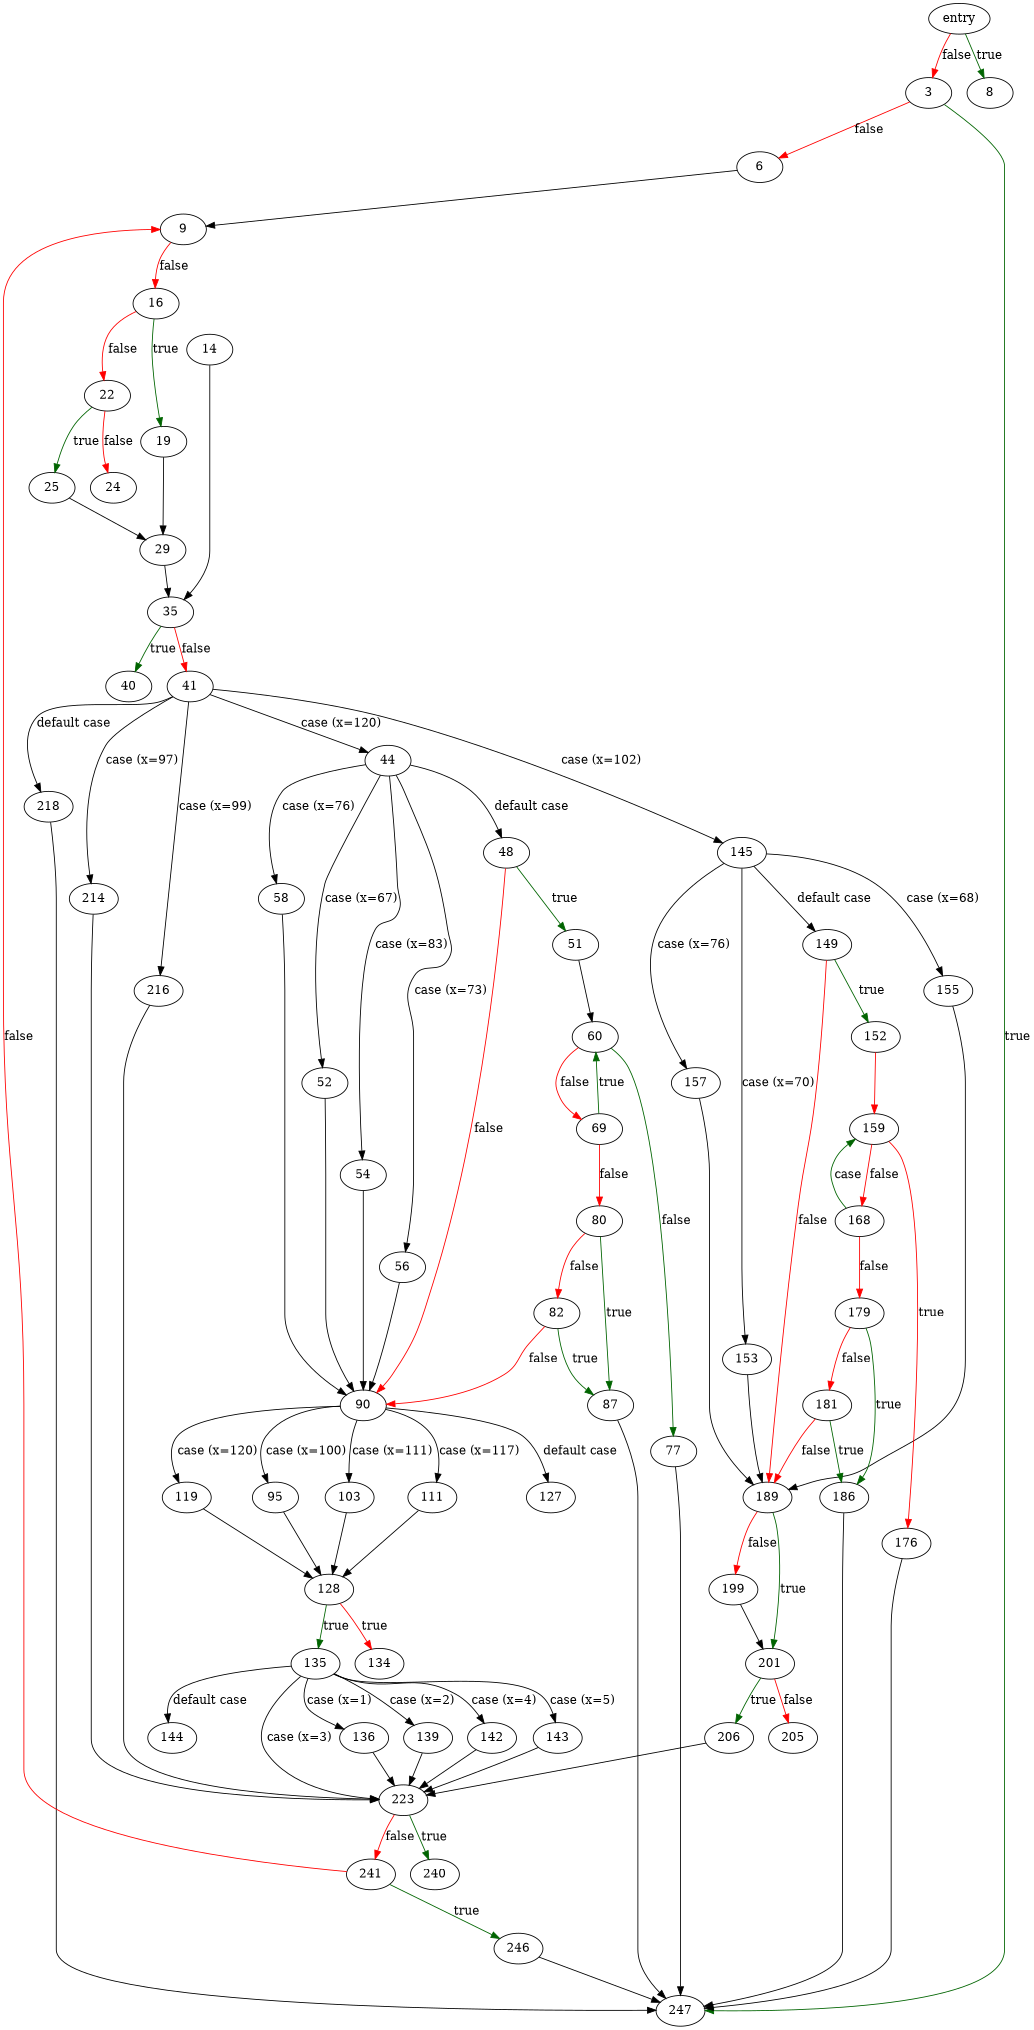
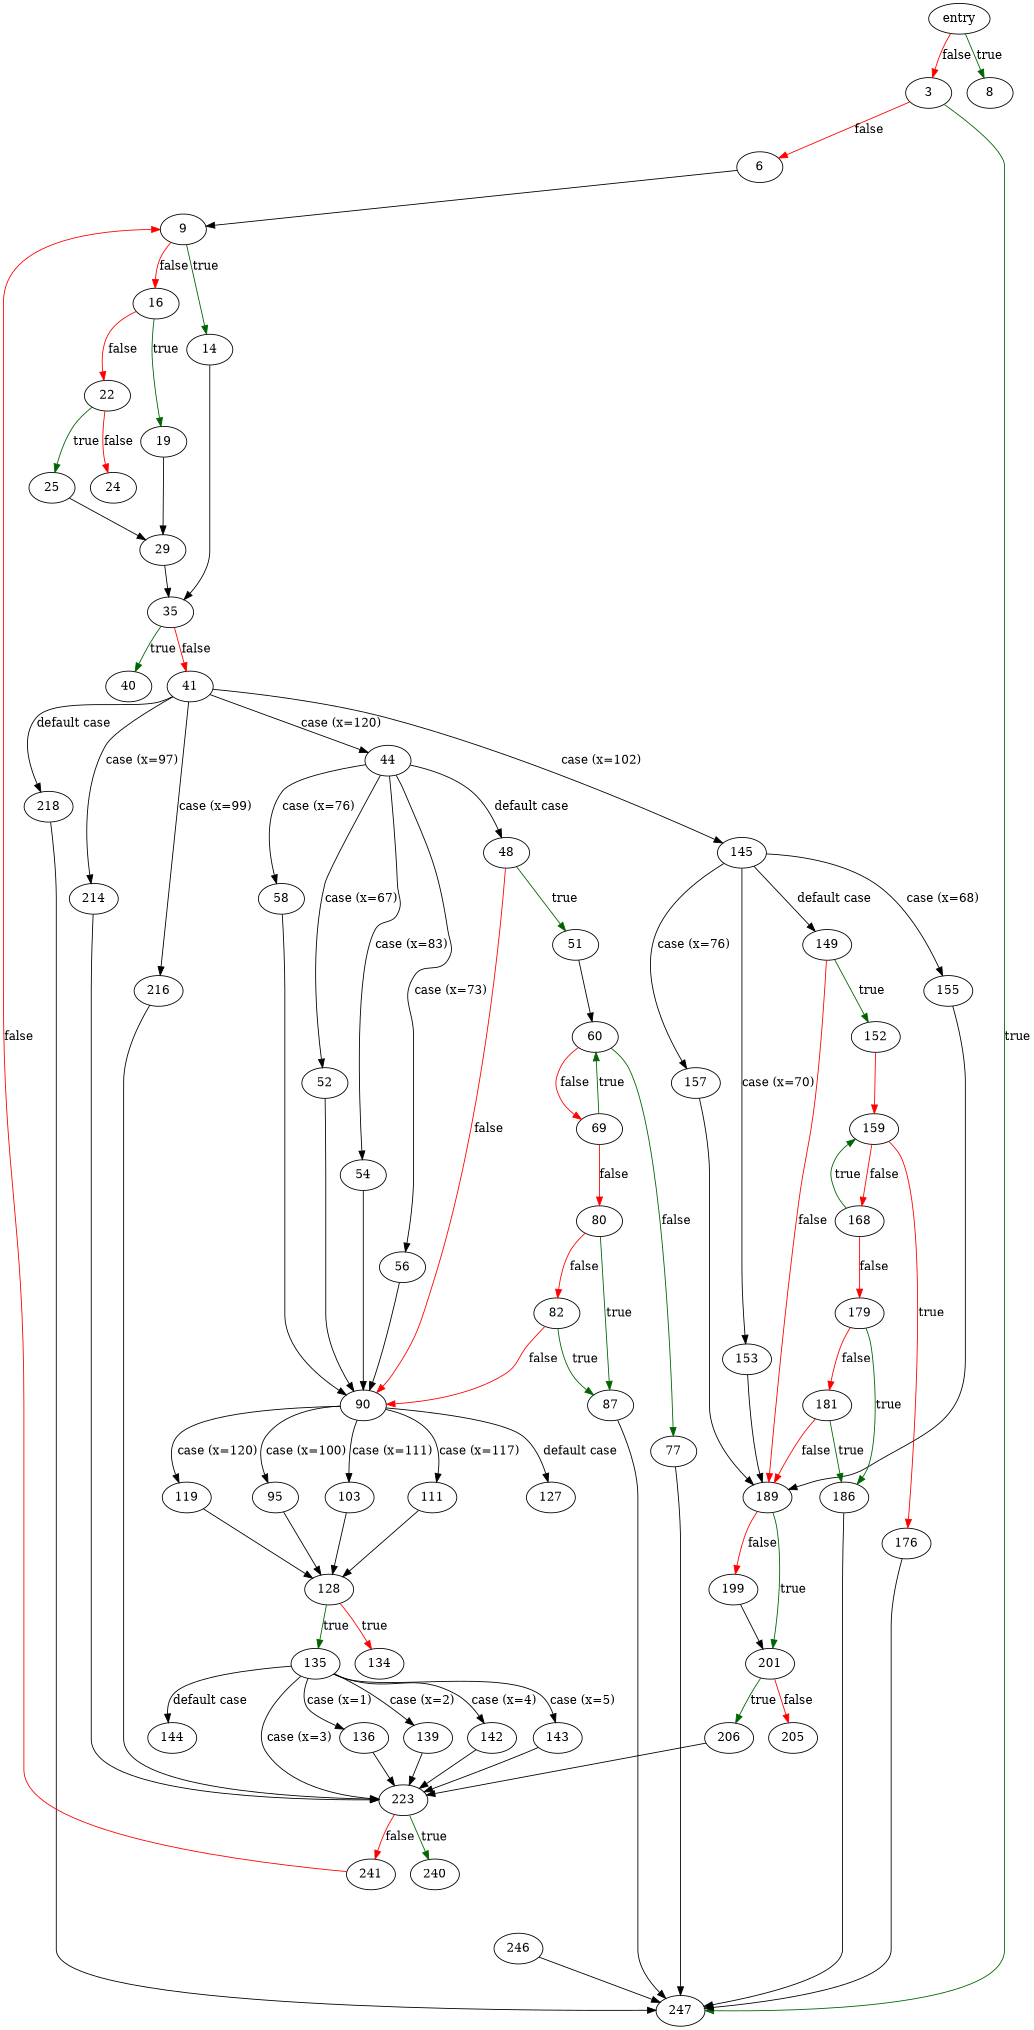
none -> (196, 285)
(848, 1175) -> (848, 1175)
(441, 1910) -> none
